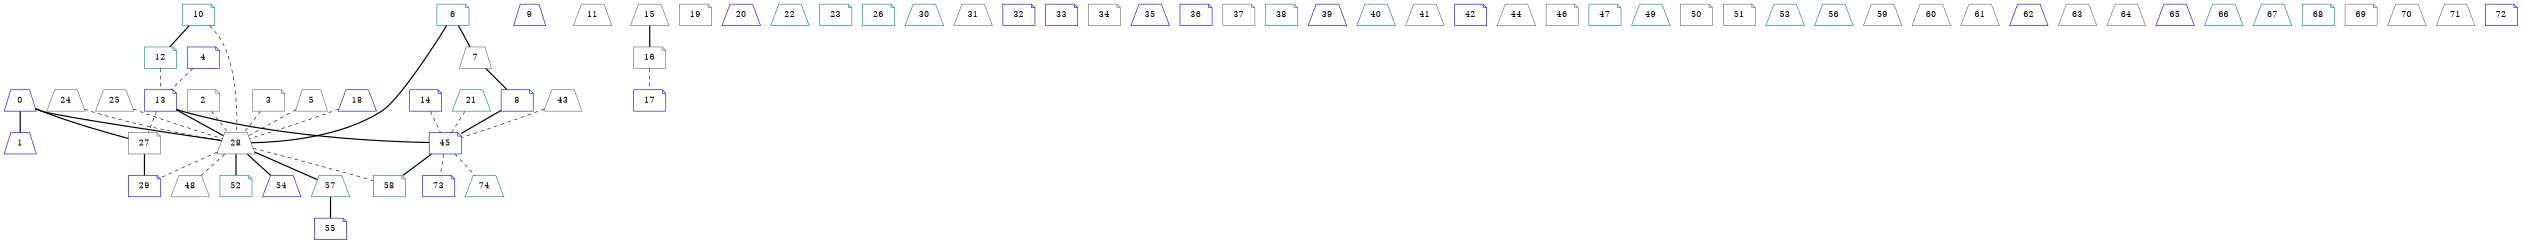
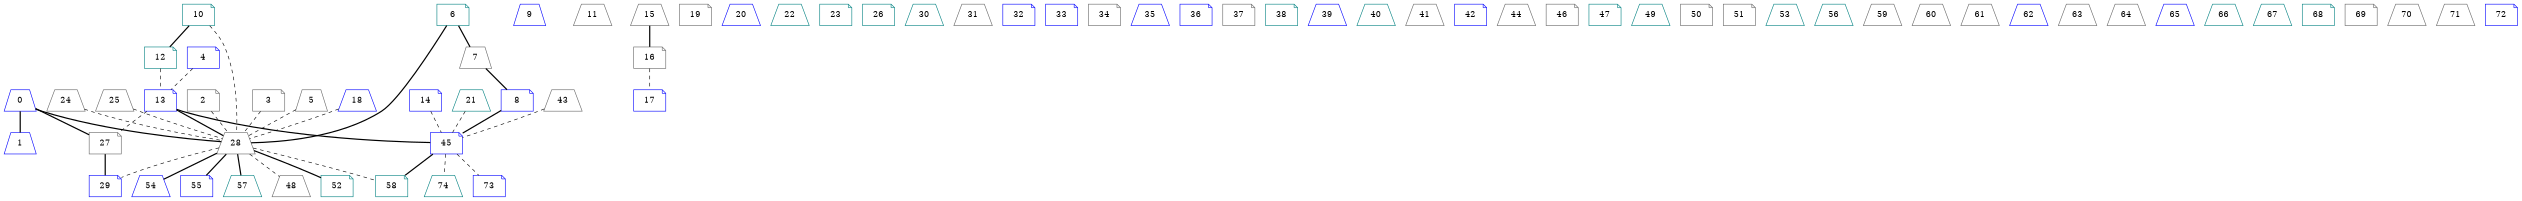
(331, 208) -> (216, 165)
